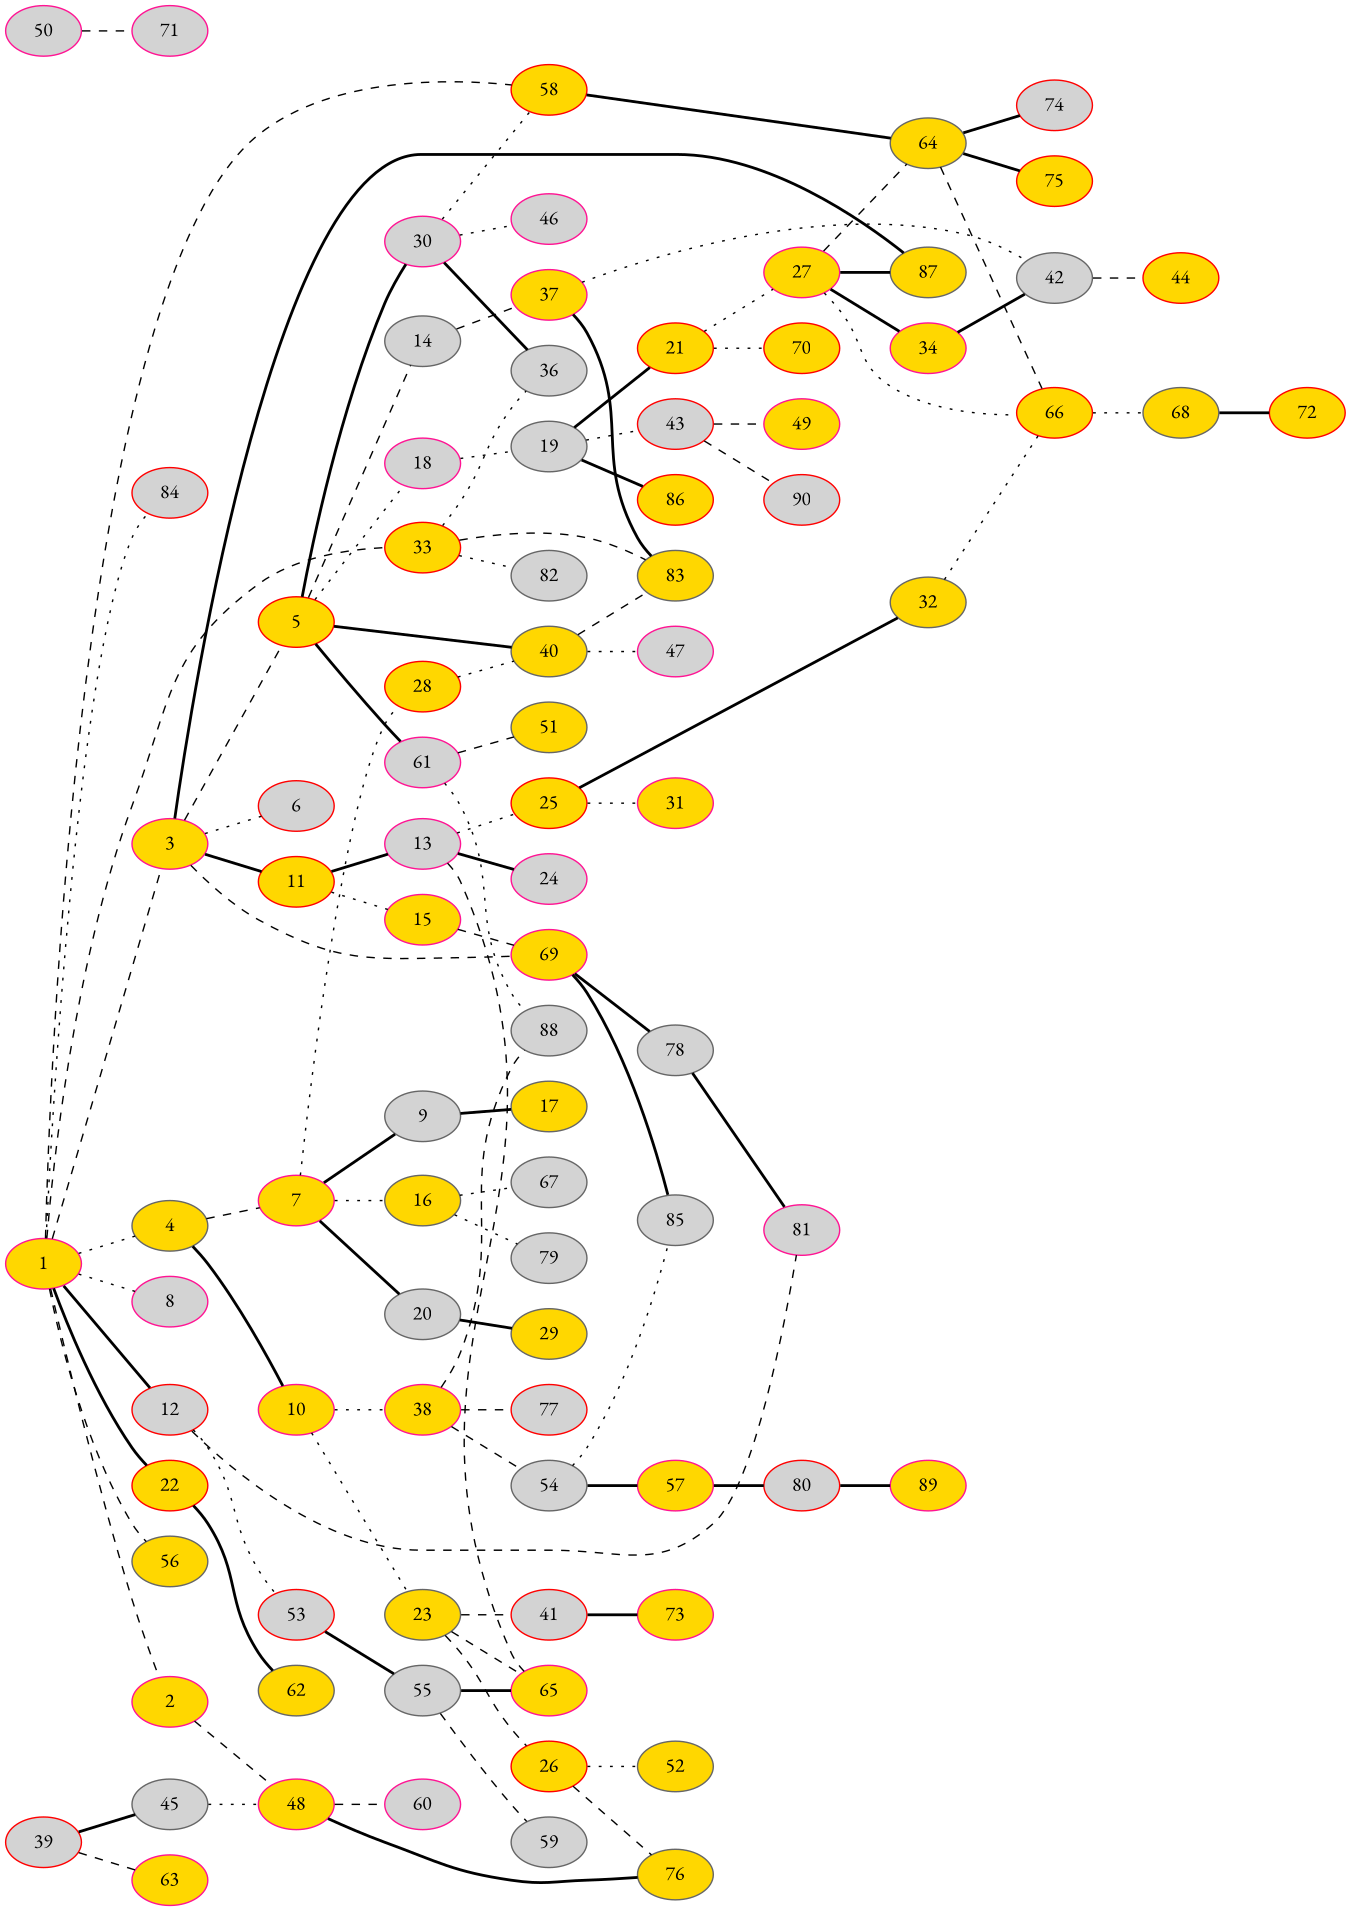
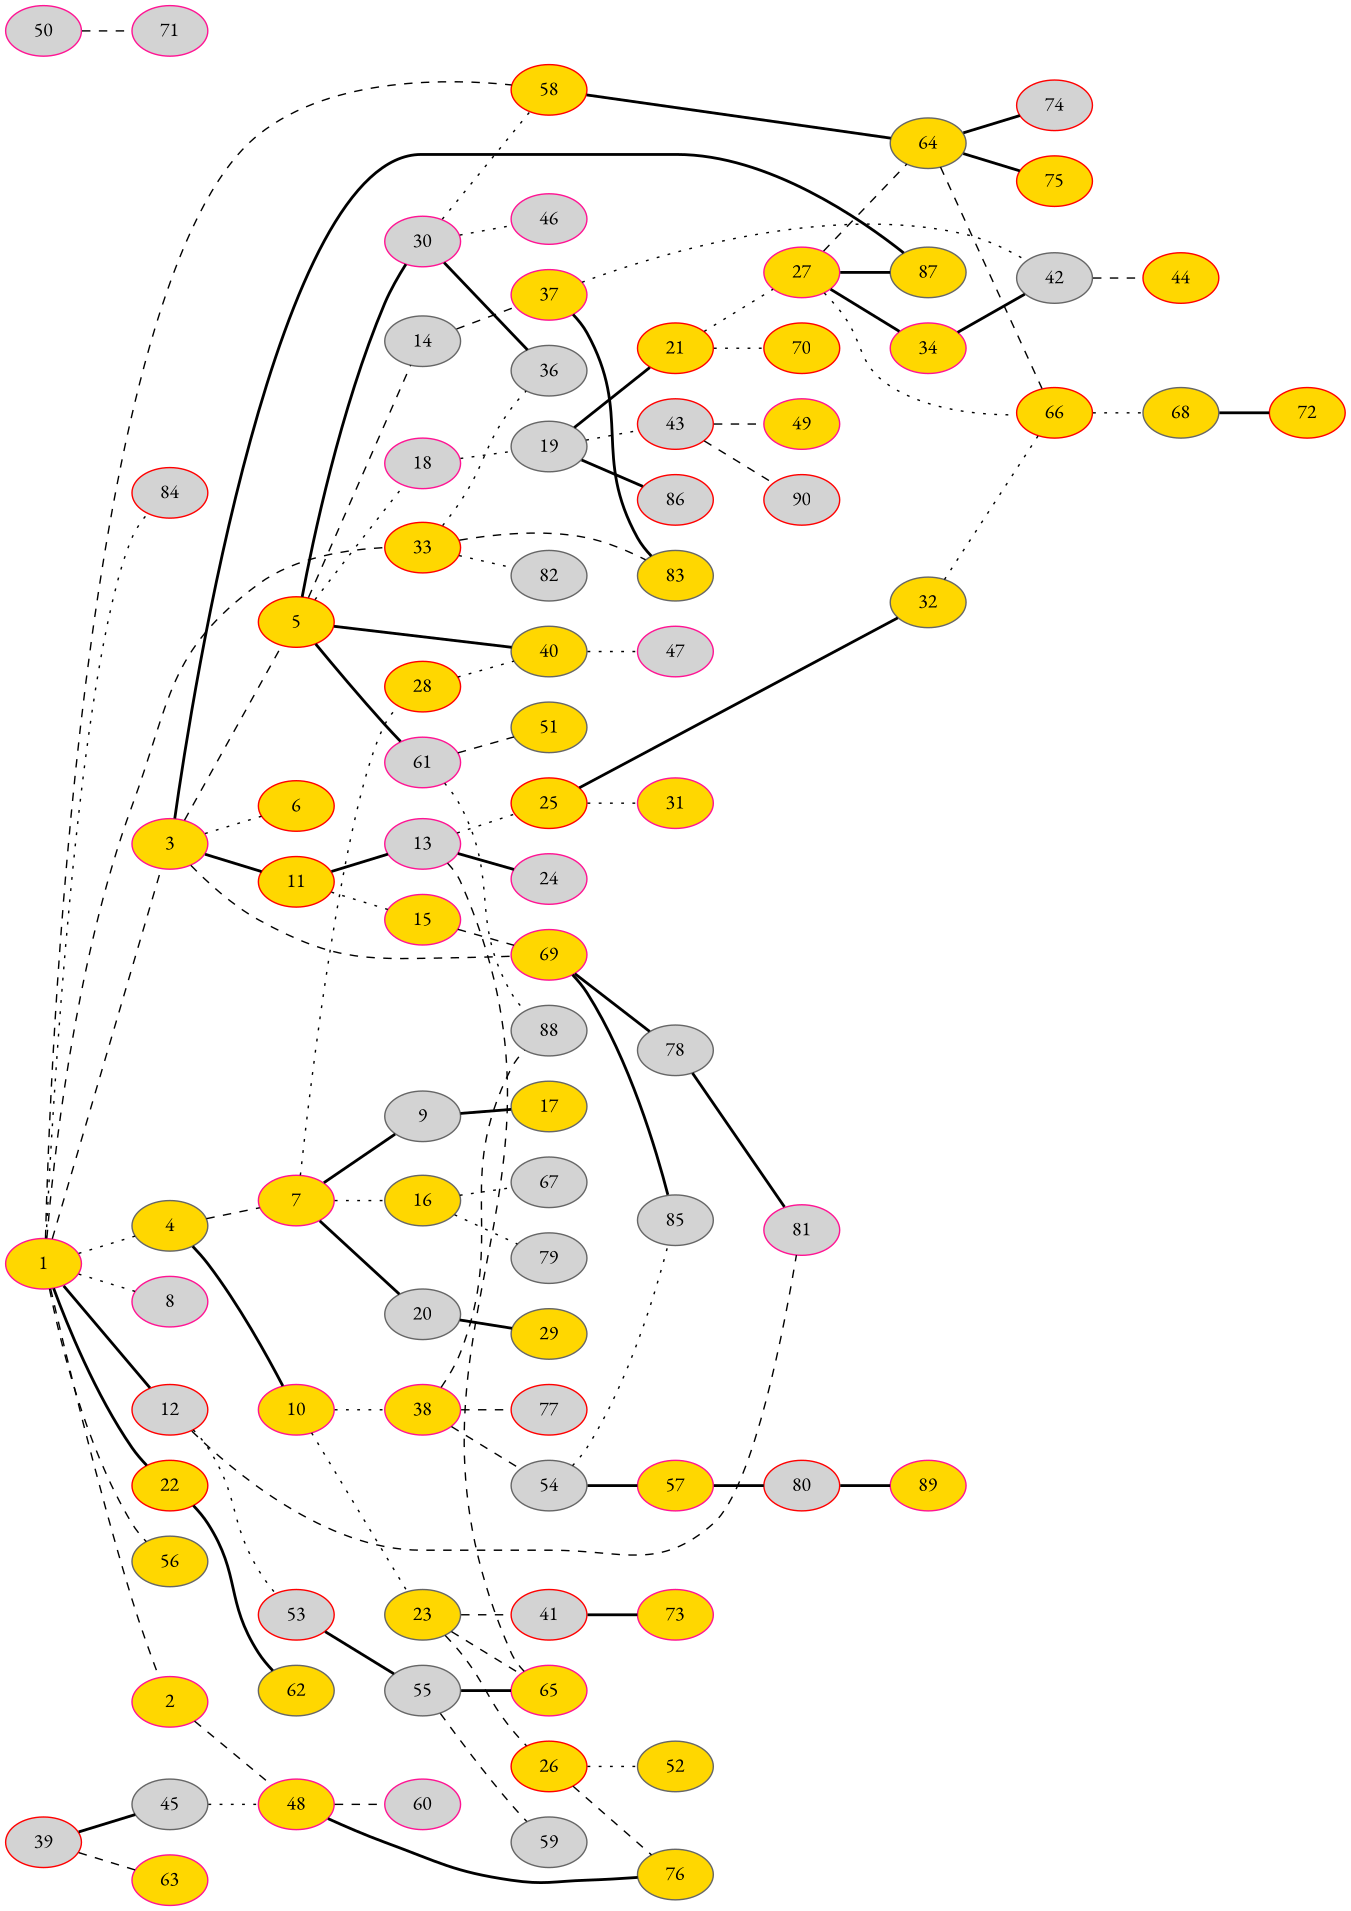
(675, 500) -> (675, 500)
(612, 614) -> none
(296, 806) -> (296, 806)
